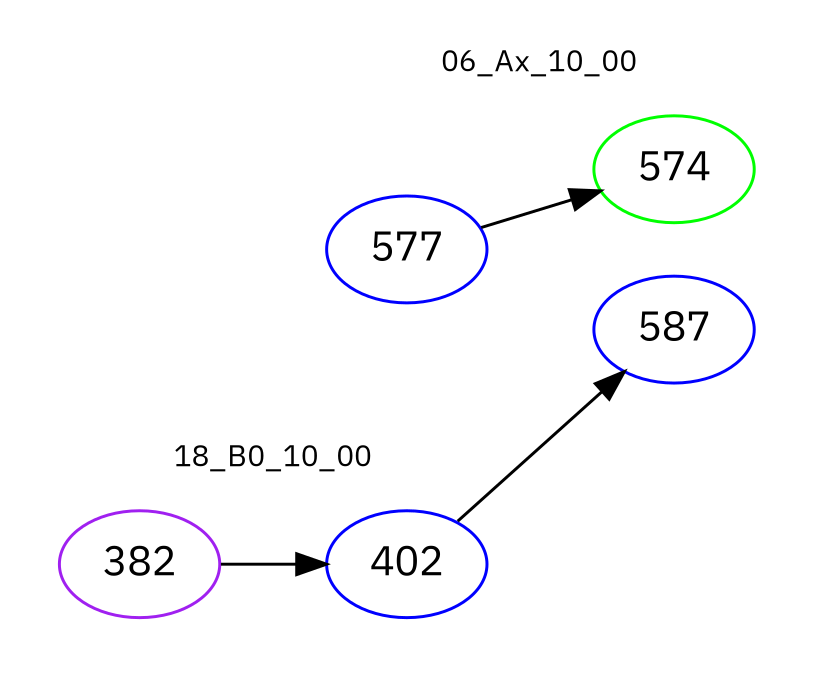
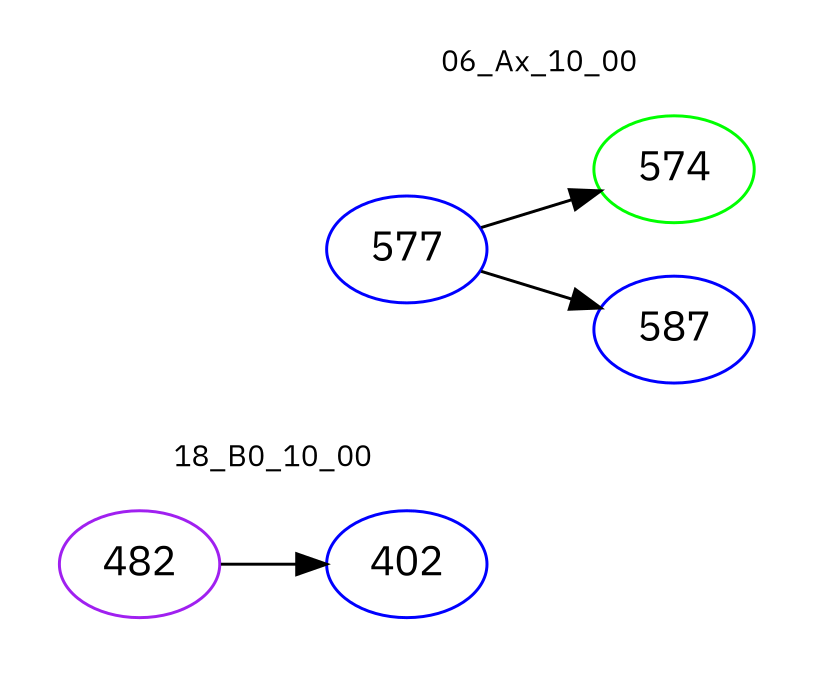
(530, 456) -> (526, 285)
(140, 564) -> (140, 564)
